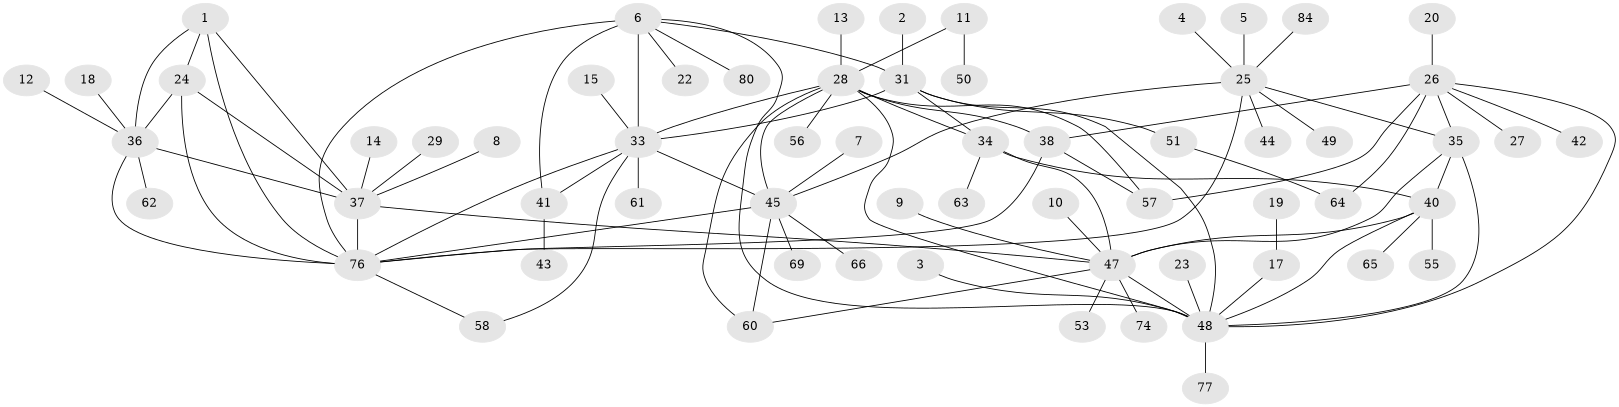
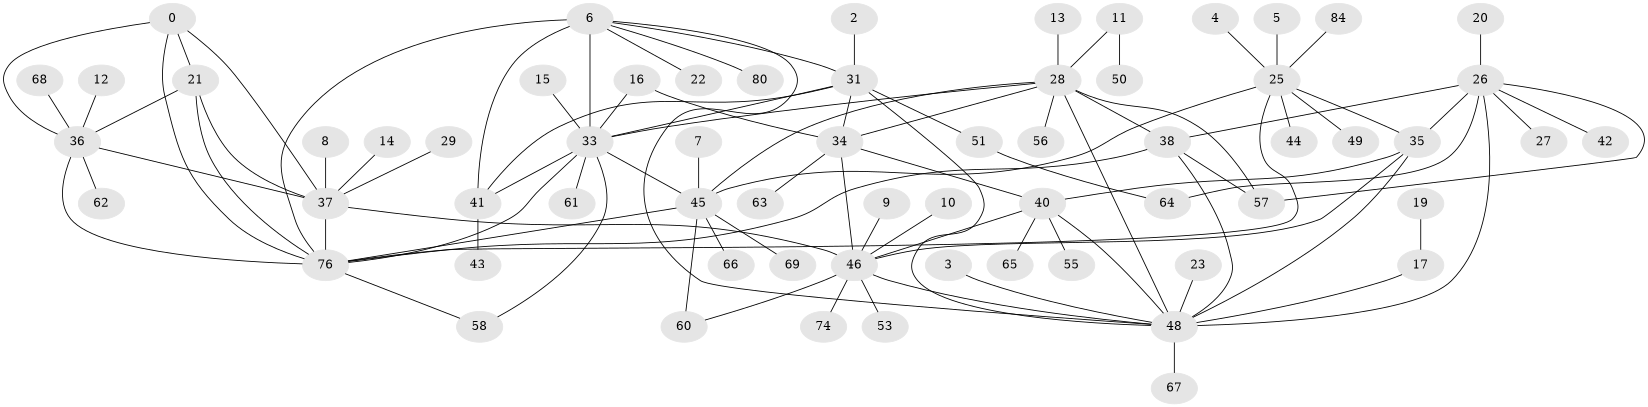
(205, 19) -> (172, 19)
(88, 80) -> (40, 80)
(182, 80) -> (196, 80)
none -> (637, 80)
none -> (647, 102)
(718, 191) -> none
none -> (1227, 243)
(1112, 265) -> (854, 265)
(1205, 388) -> (1174, 388)
